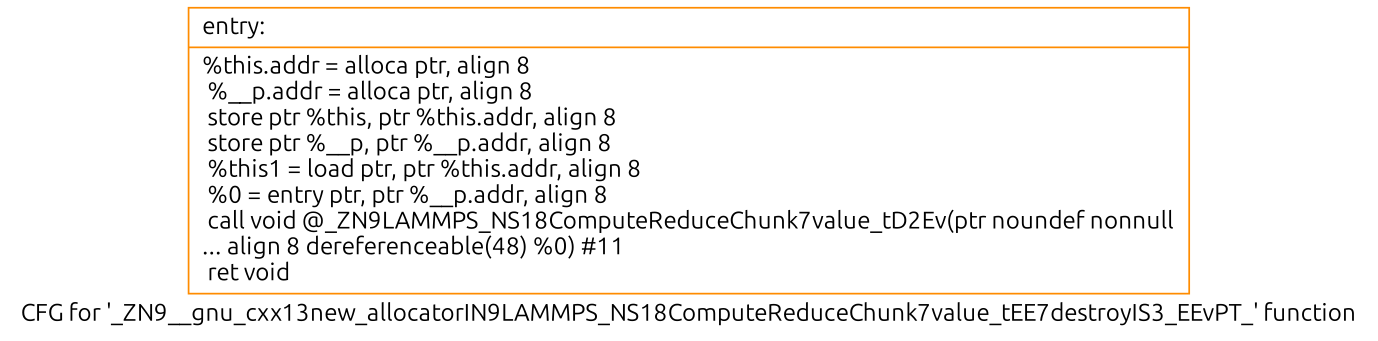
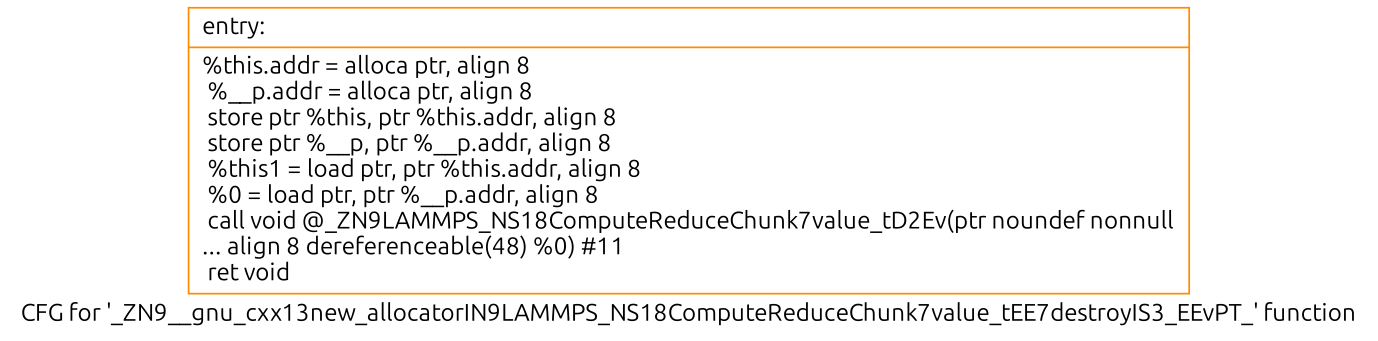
(406, 195) -> (401, 195)
